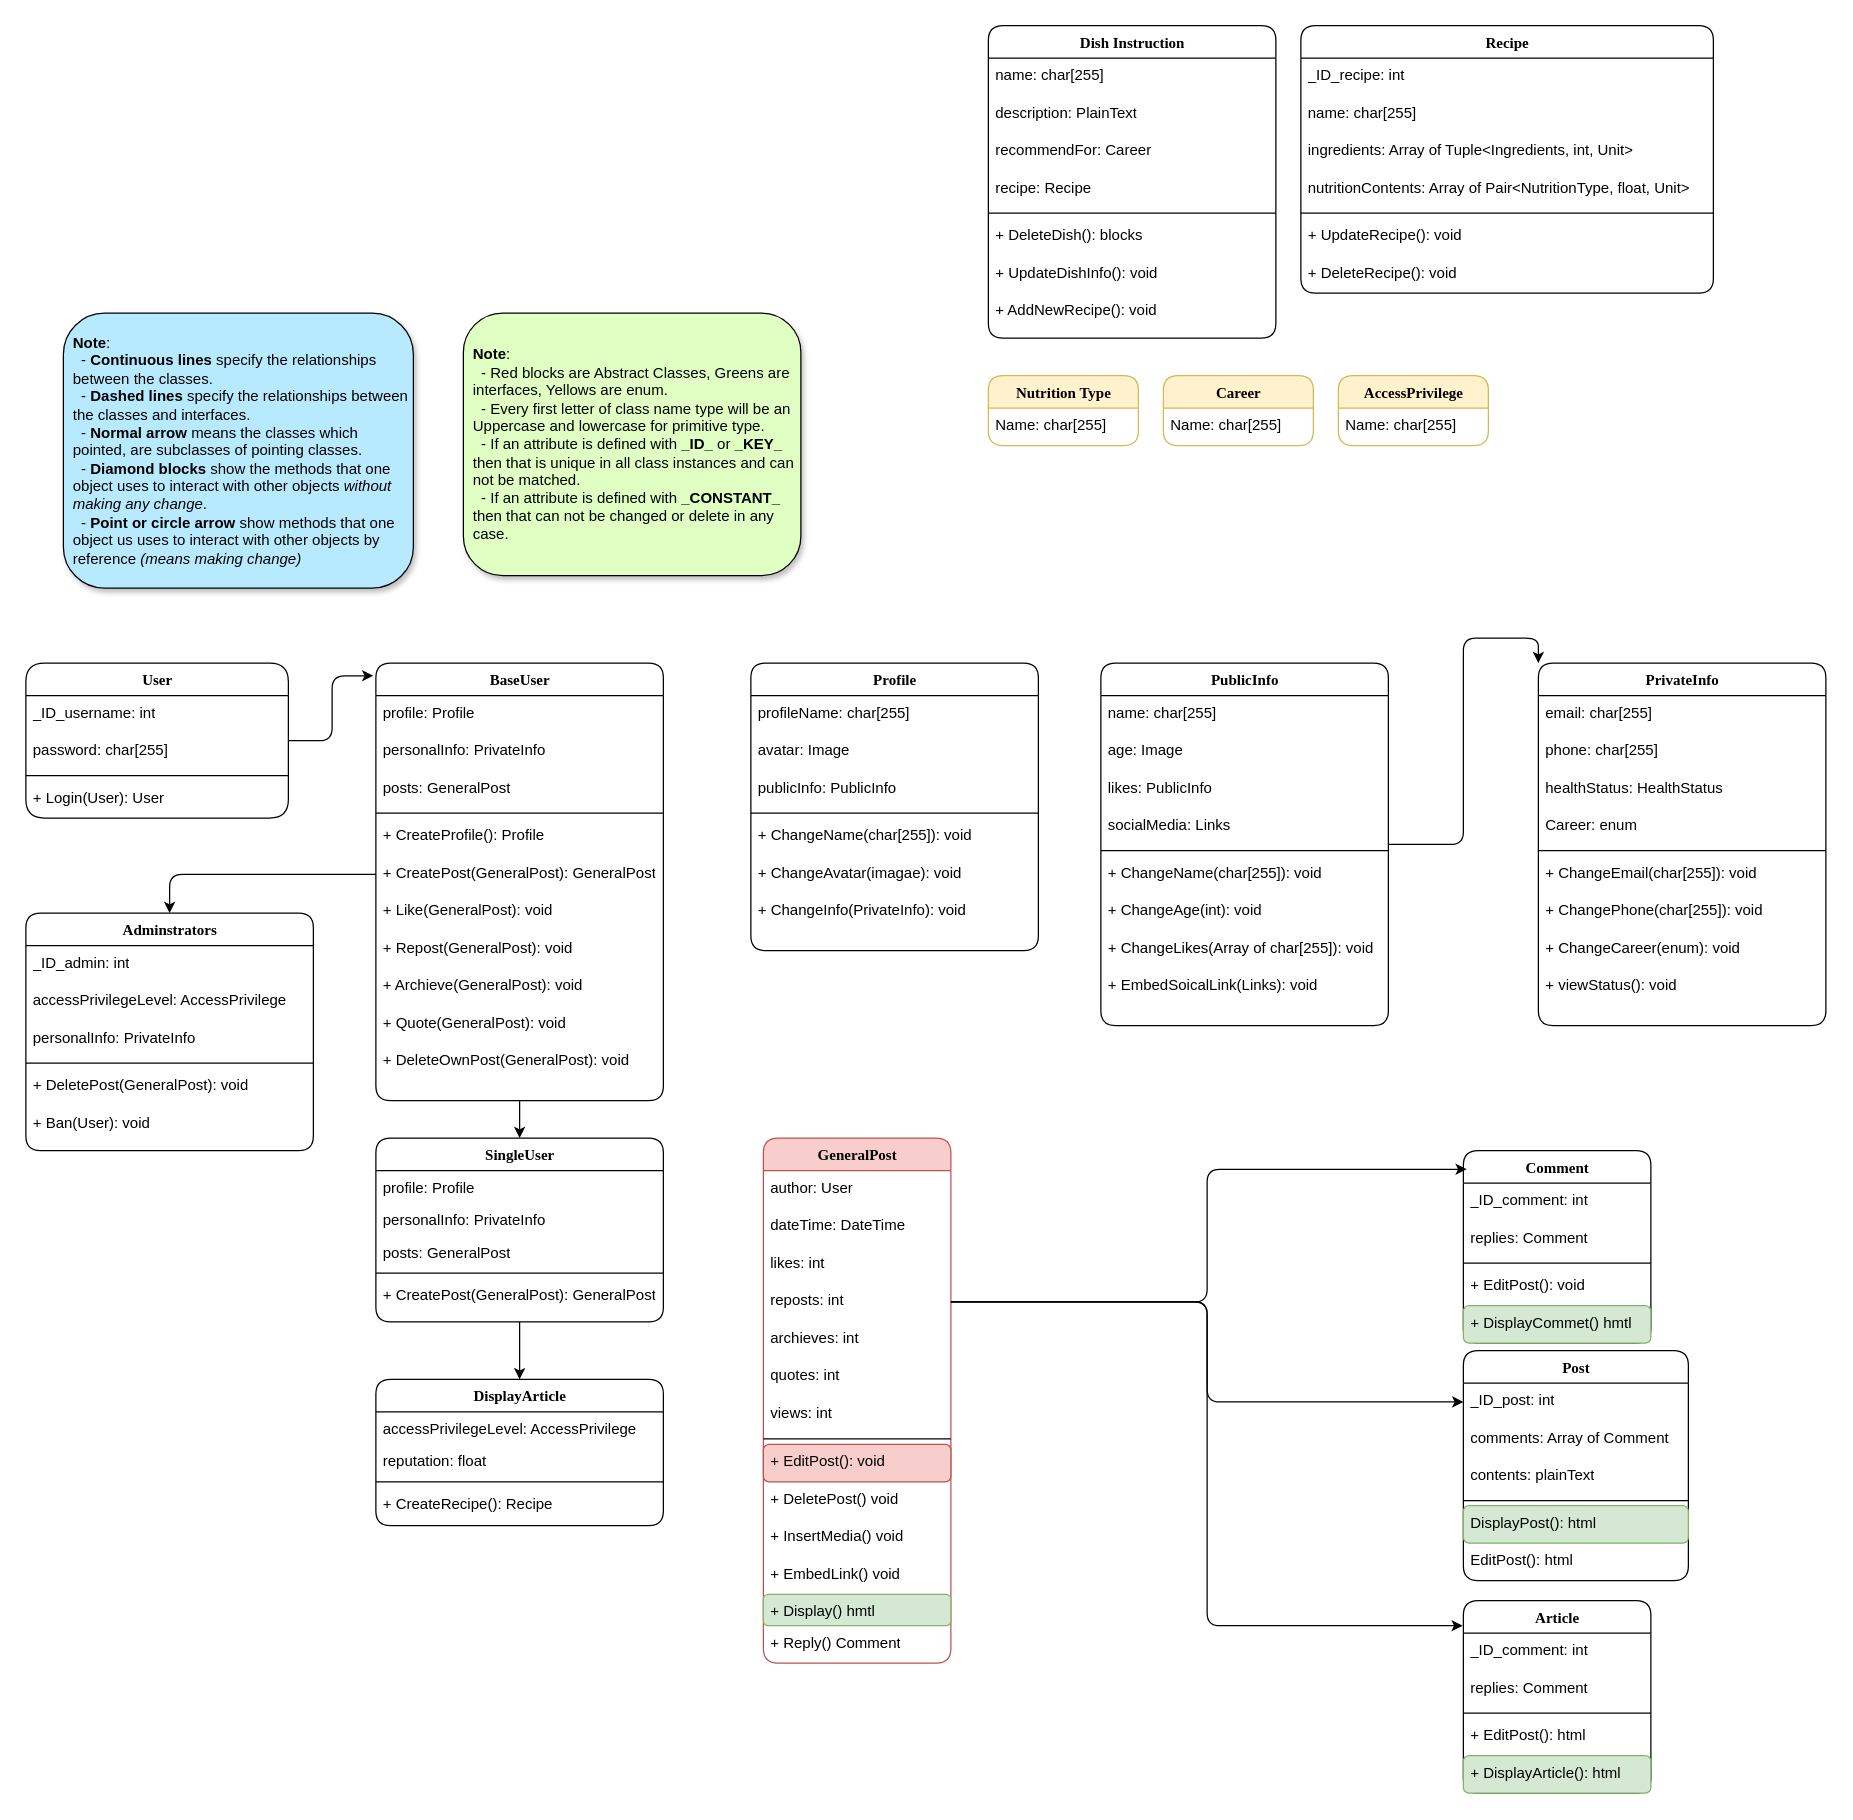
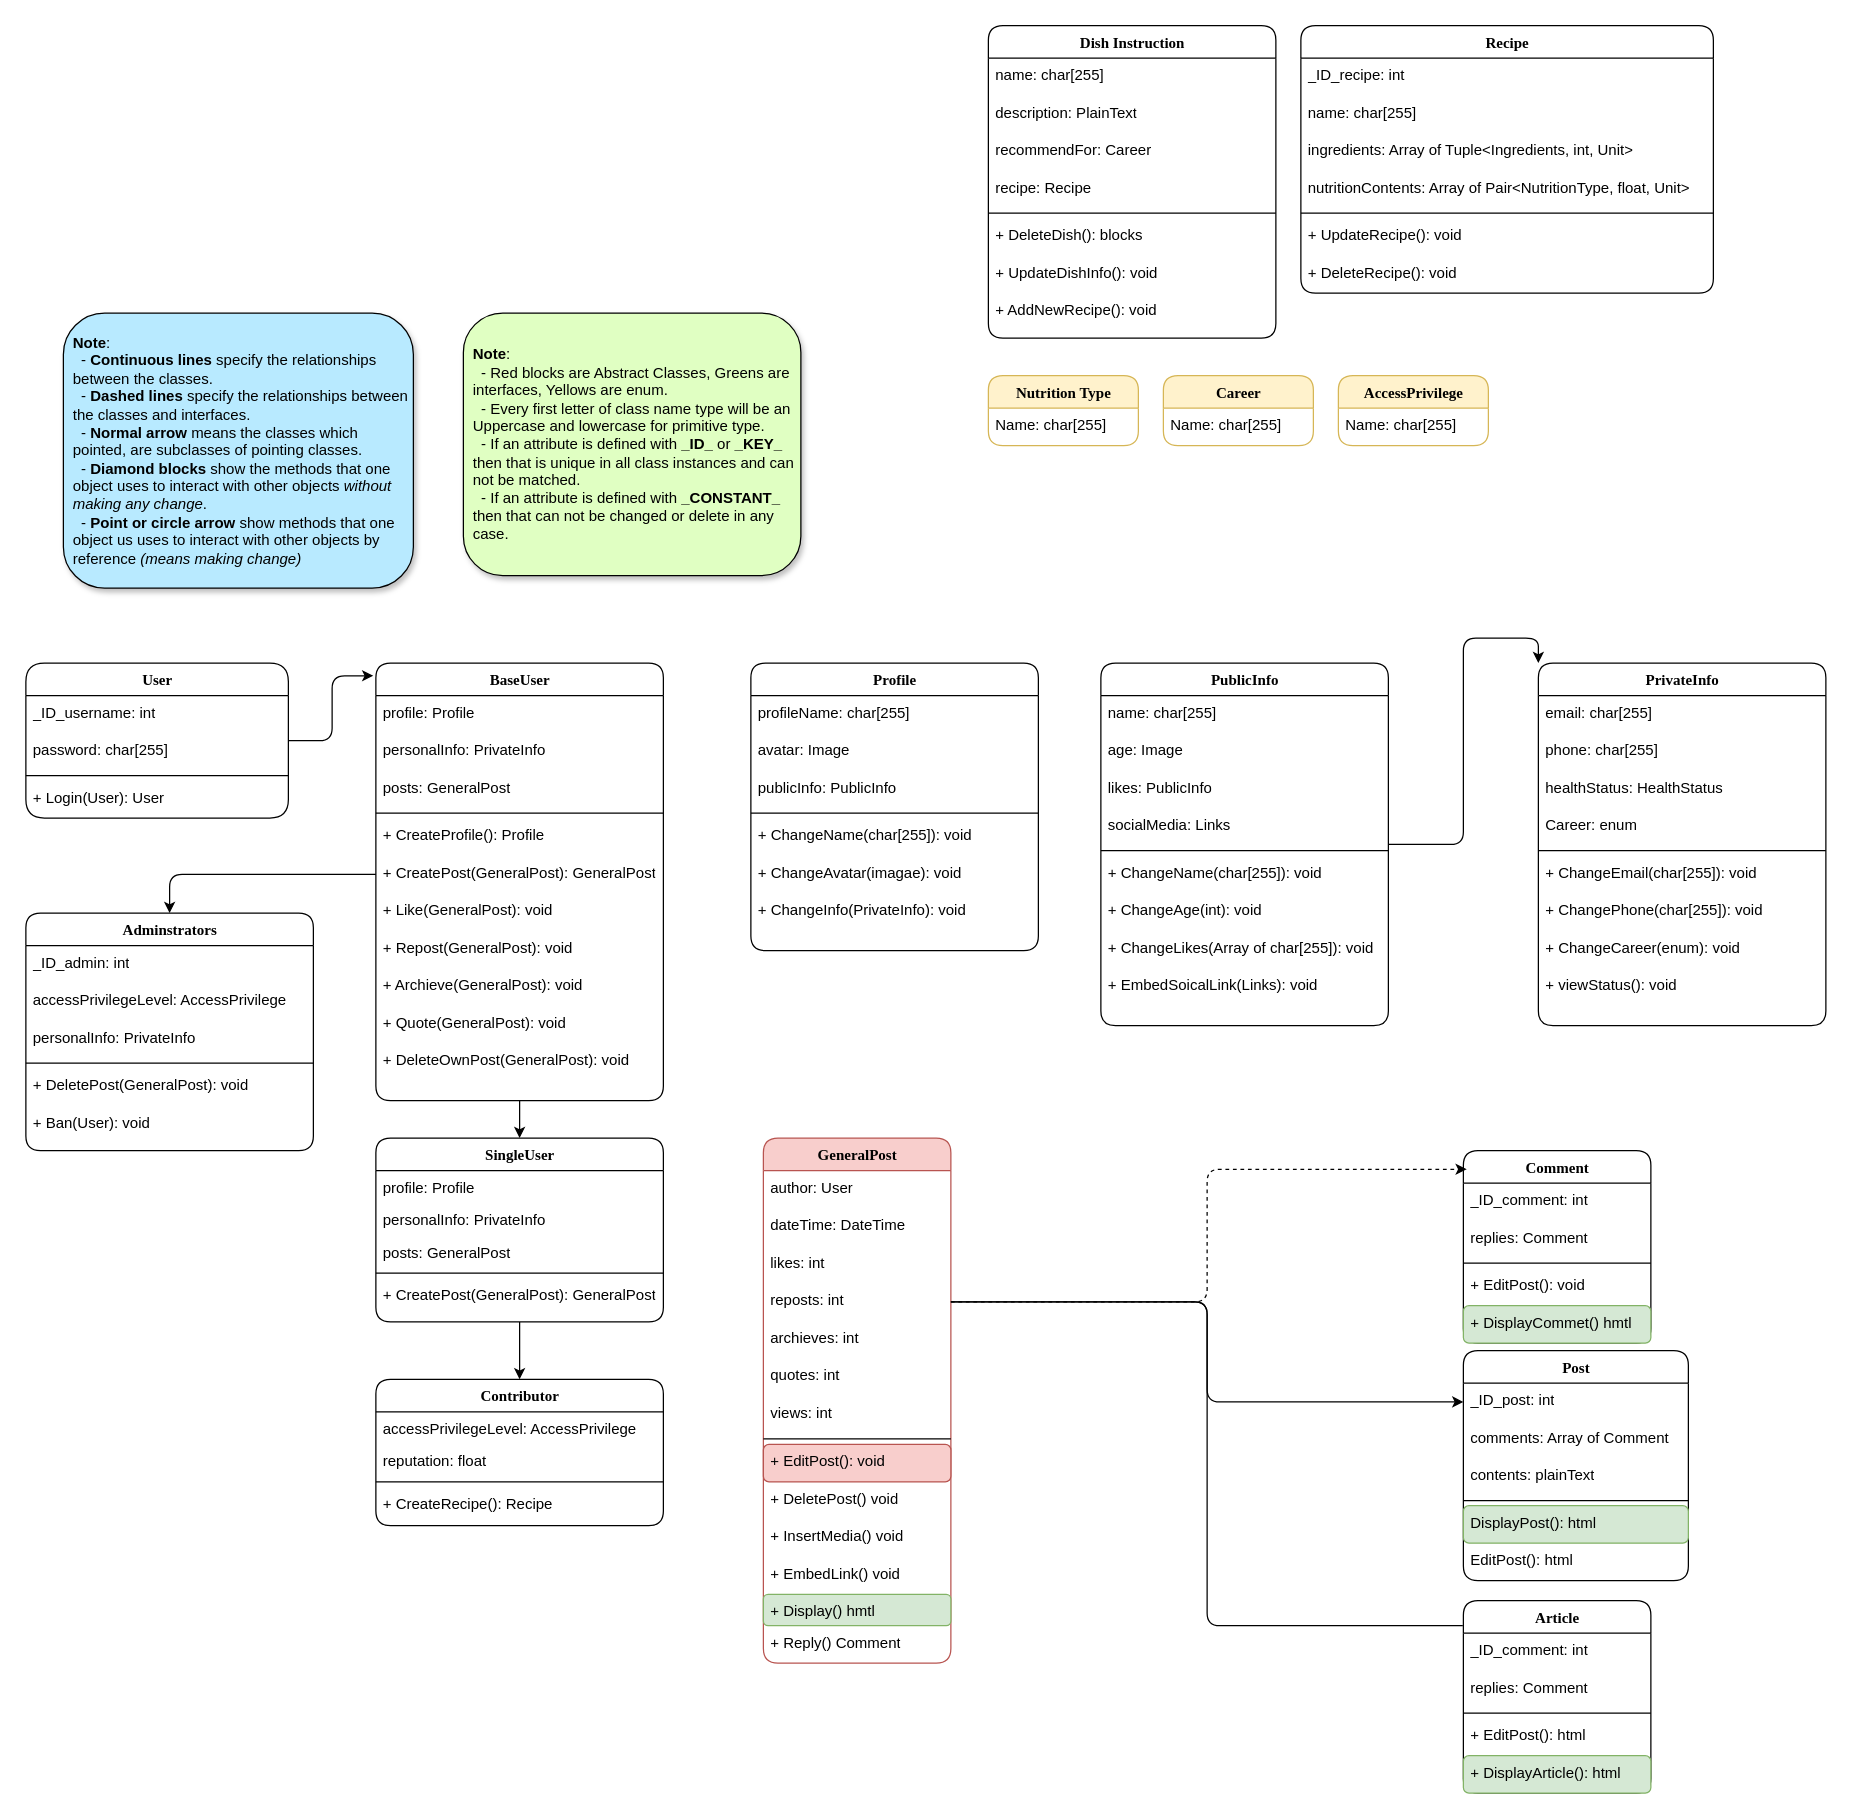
(1273, 1169) -> (1273, 1169)
(520, 1397) -> (520, 1397)
(1453, 1626) -> (1456, 1626)
